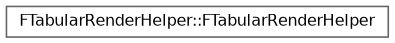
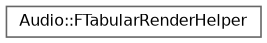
(197, 22) -> (134, 22)
